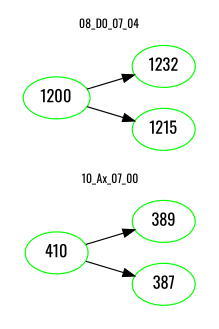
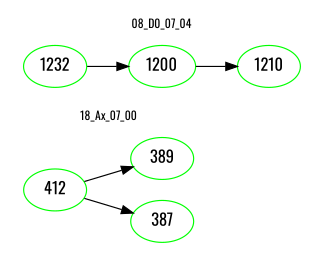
(105, 84) -> (102, 66)
(164, 129) -> (269, 66)
(110, 180) -> (109, 117)
(57, 253) -> (55, 190)
